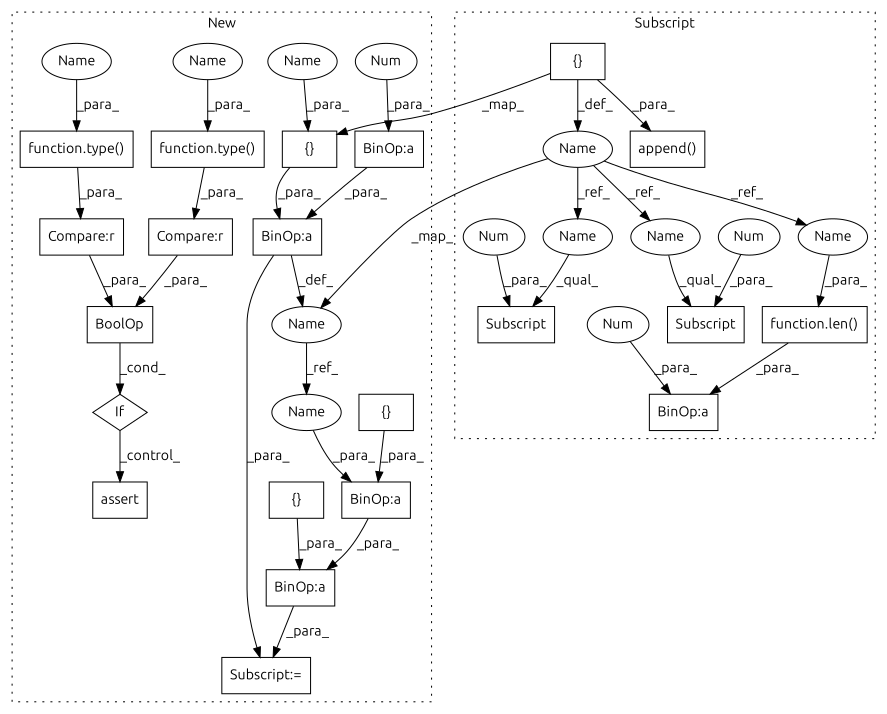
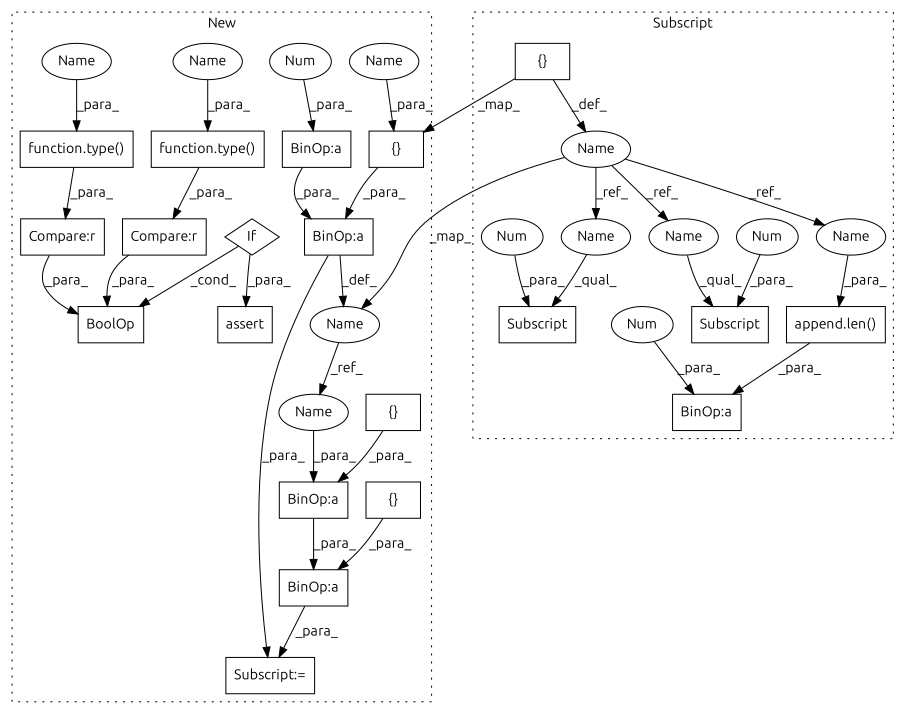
(668, 149) -> none
(815, 325) -> (836, 325)
(120, 363) -> (193, 274)
(150, 456) -> (270, 281)
